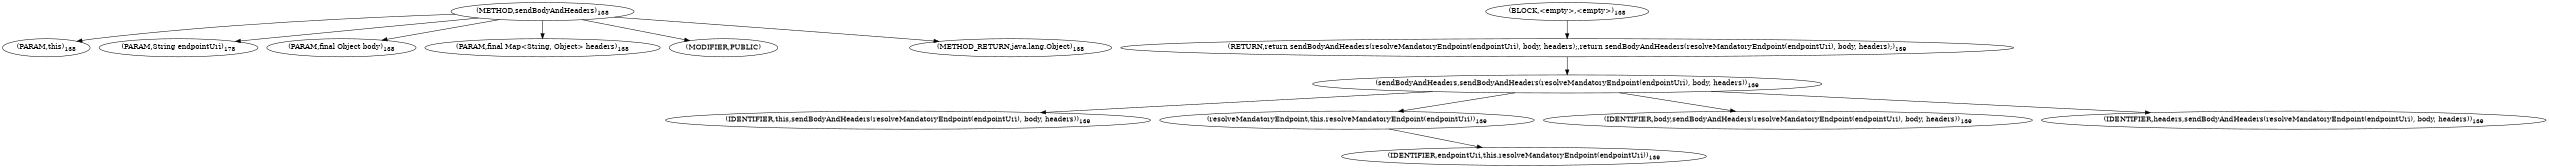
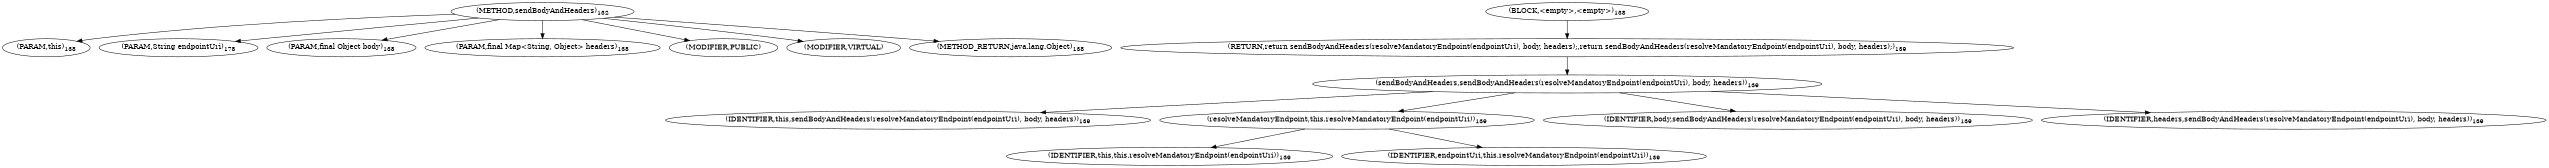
(603, 11) -> (603, 11)
none -> (844, 48)
none -> (1170, 156)
